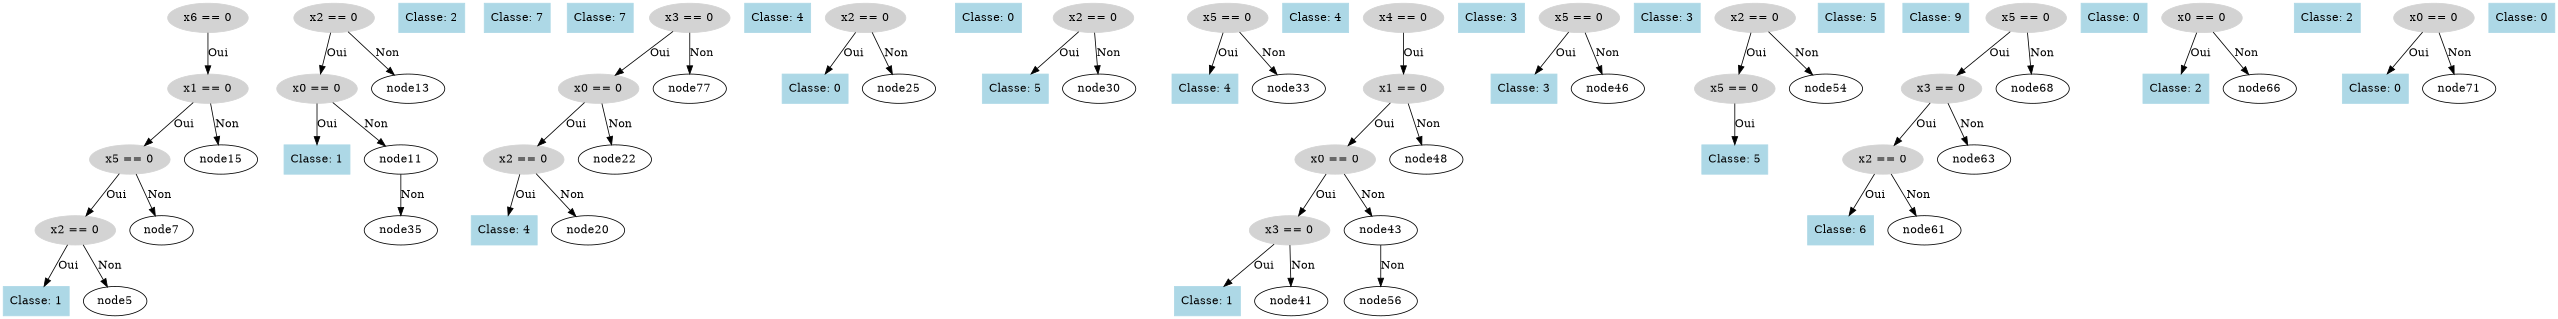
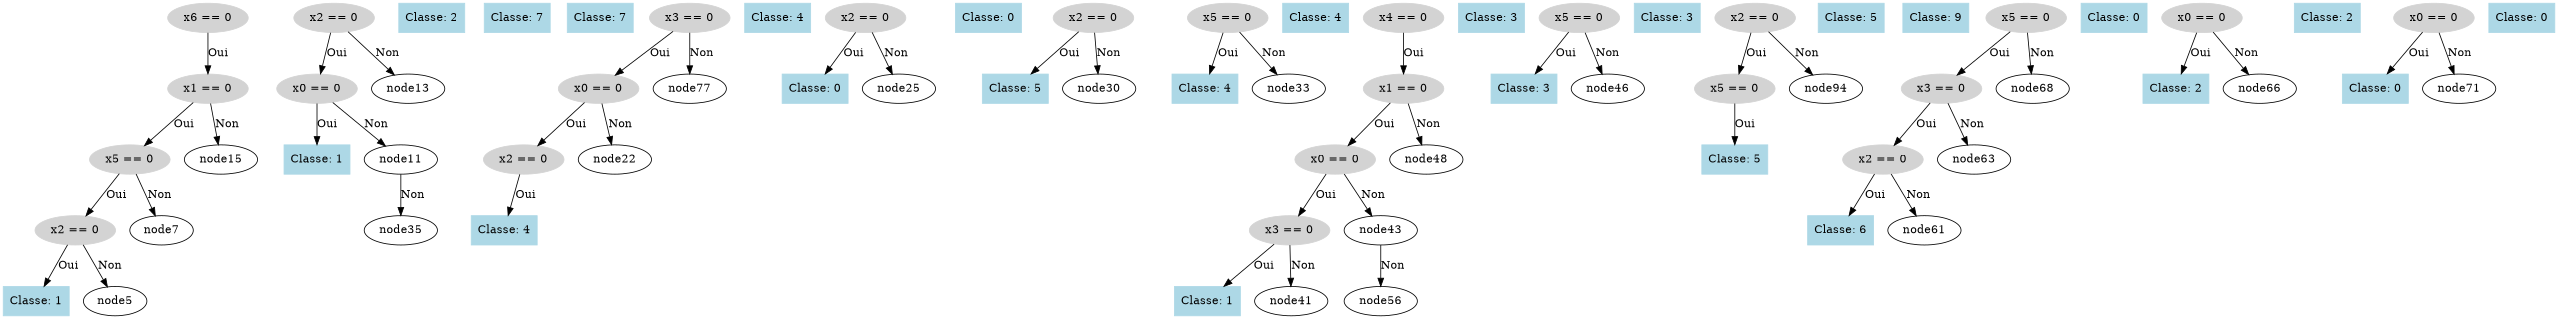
(1826, 89) -> (1826, 89)
(588, 230) -> none
